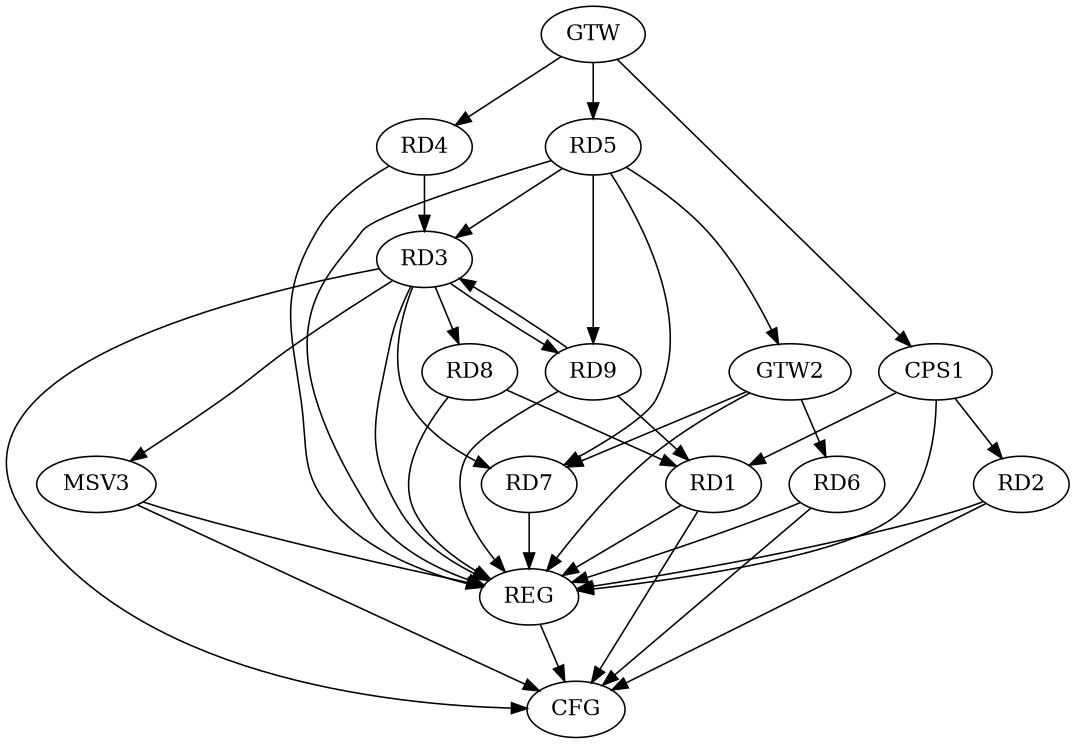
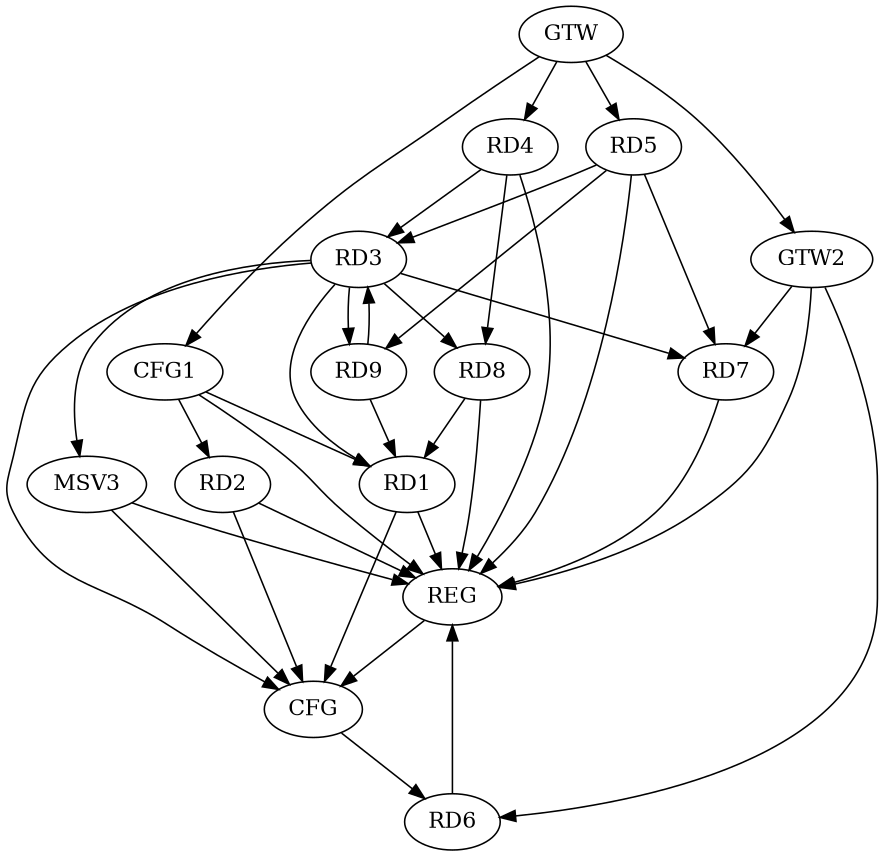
(712, 237) -> (705, 127)
none -> (498, 244)
(935, 372) -> (165, 372)
(376, 448) -> (291, 379)
(473, 448) -> none
(713, 591) -> (377, 761)
